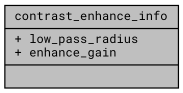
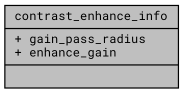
(77, 39) -> (81, 39)
